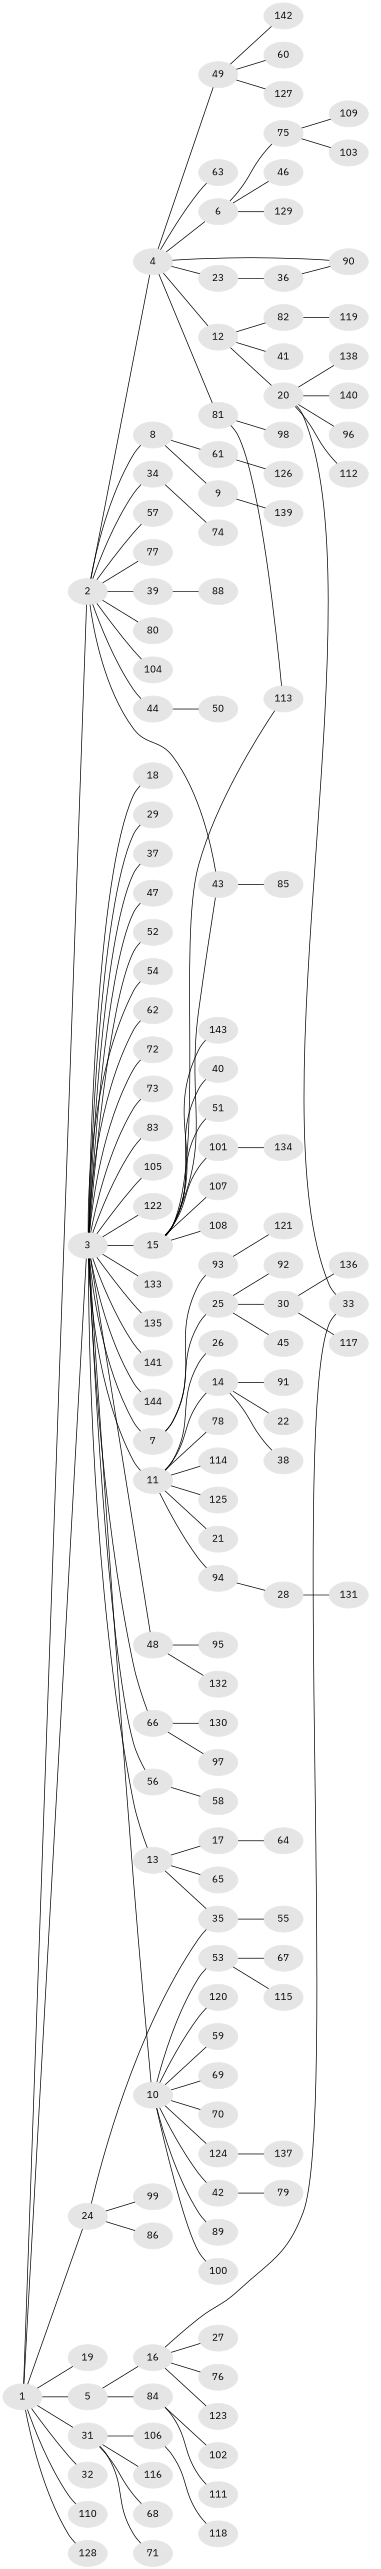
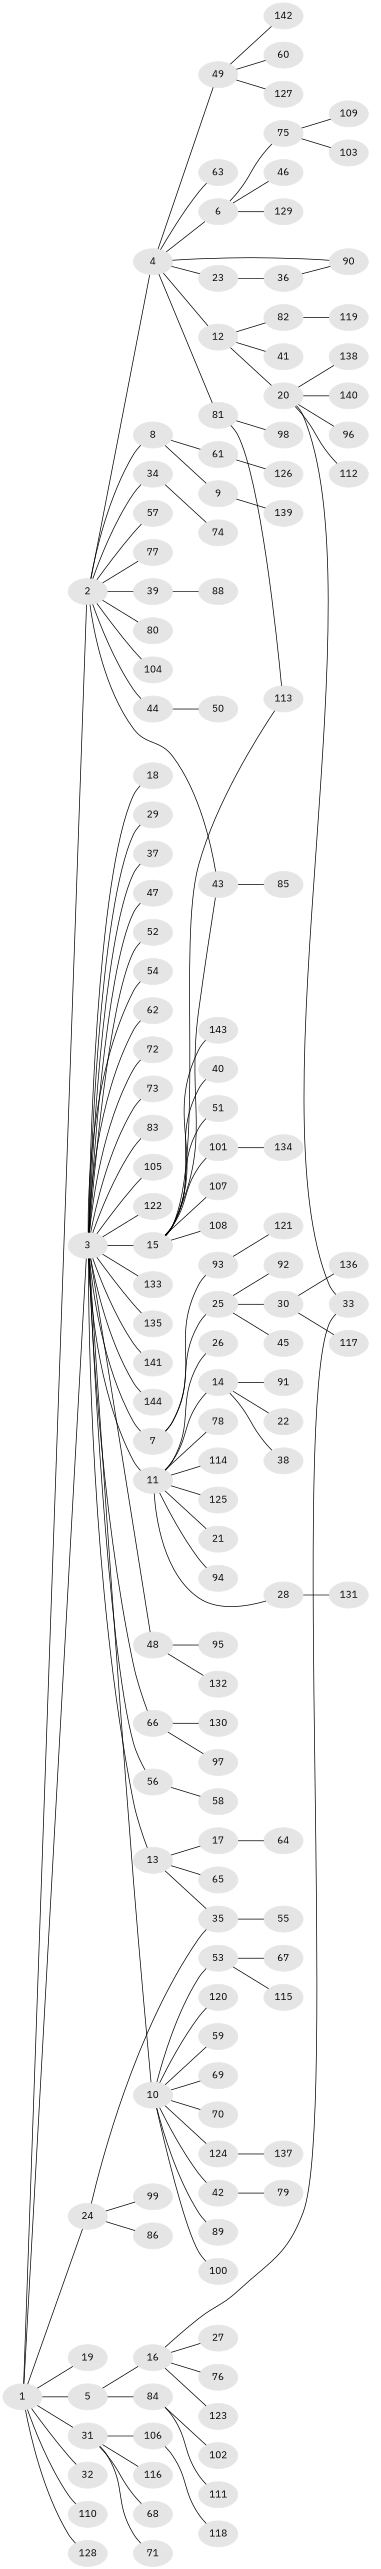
(251, 1587) -> (182, 1581)
